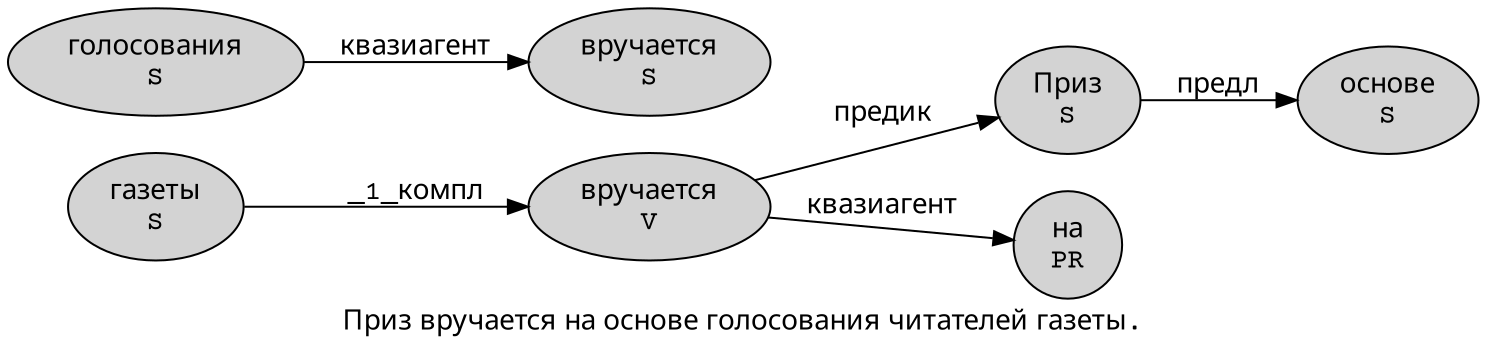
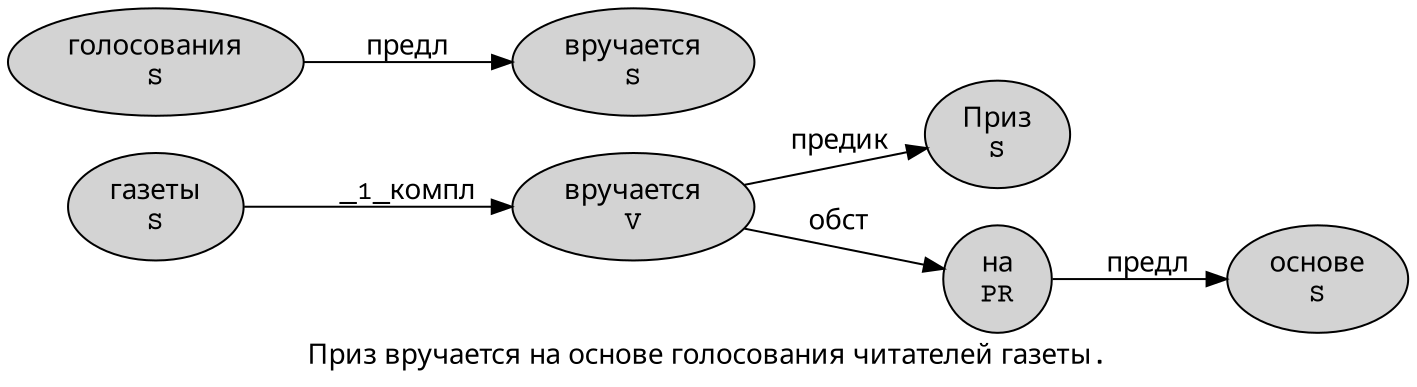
(416, 47) -> (408, 47)
(1209, 100) -> (1129, 279)
(883, 206) -> (840, 222)
